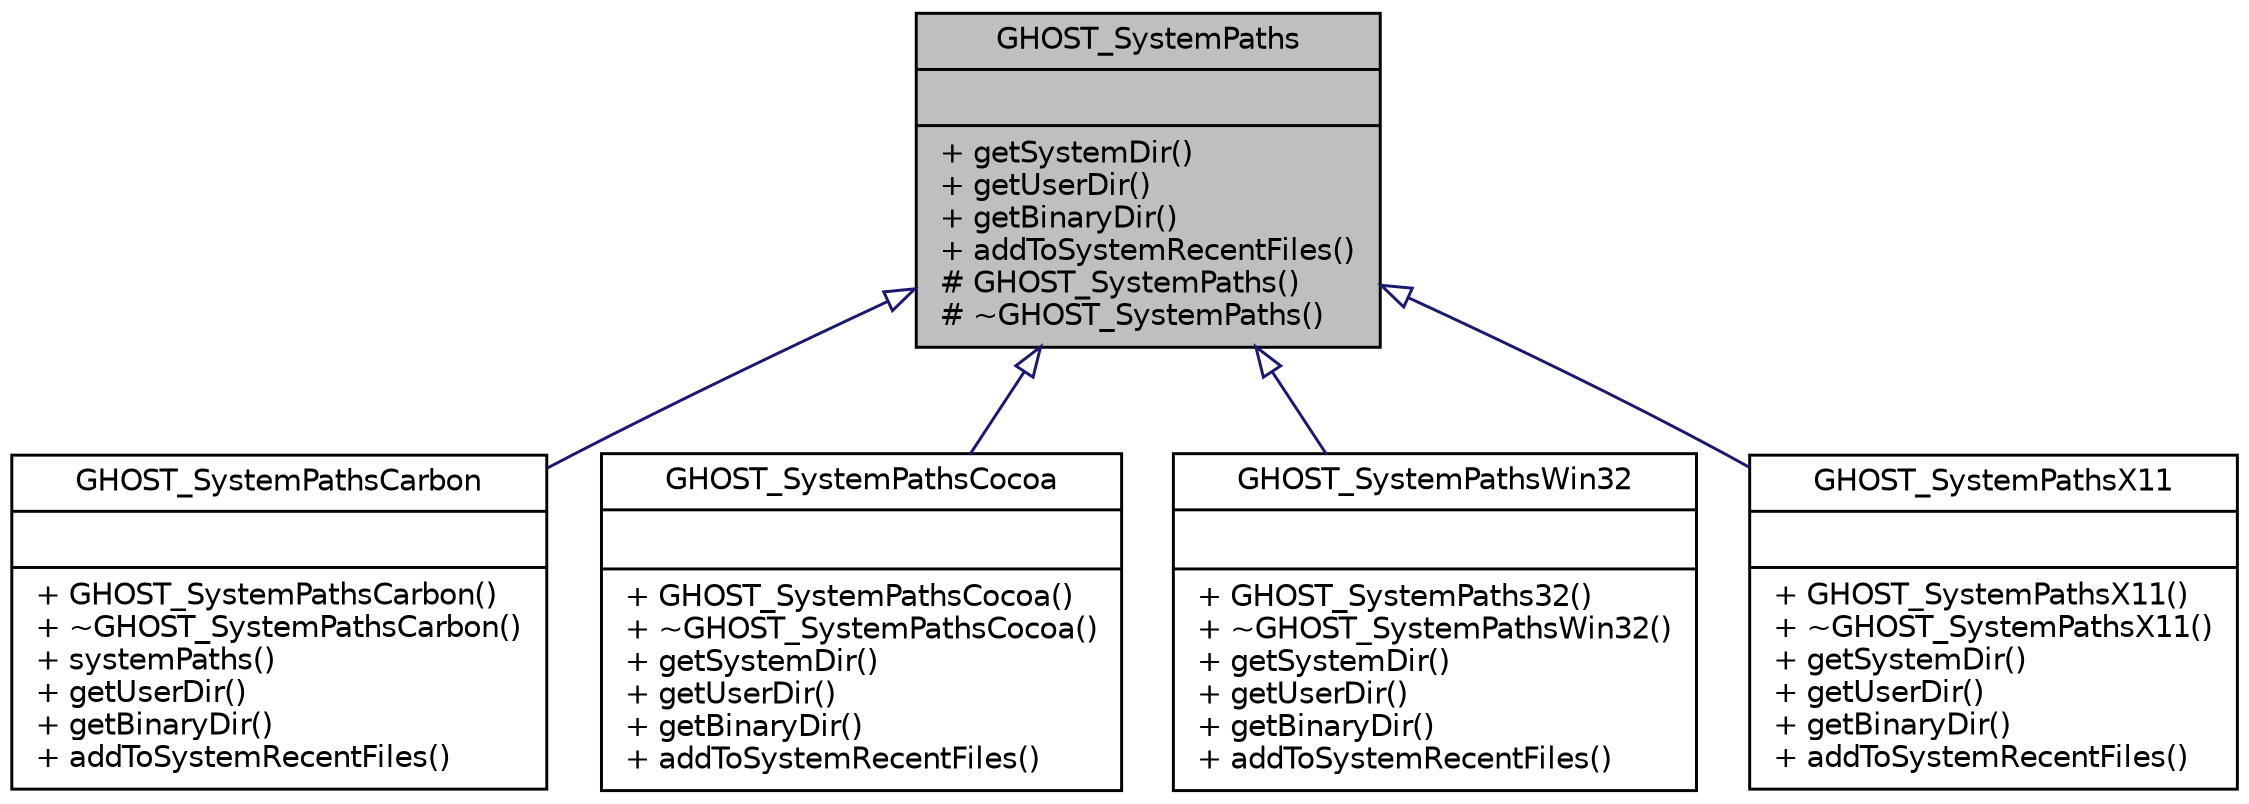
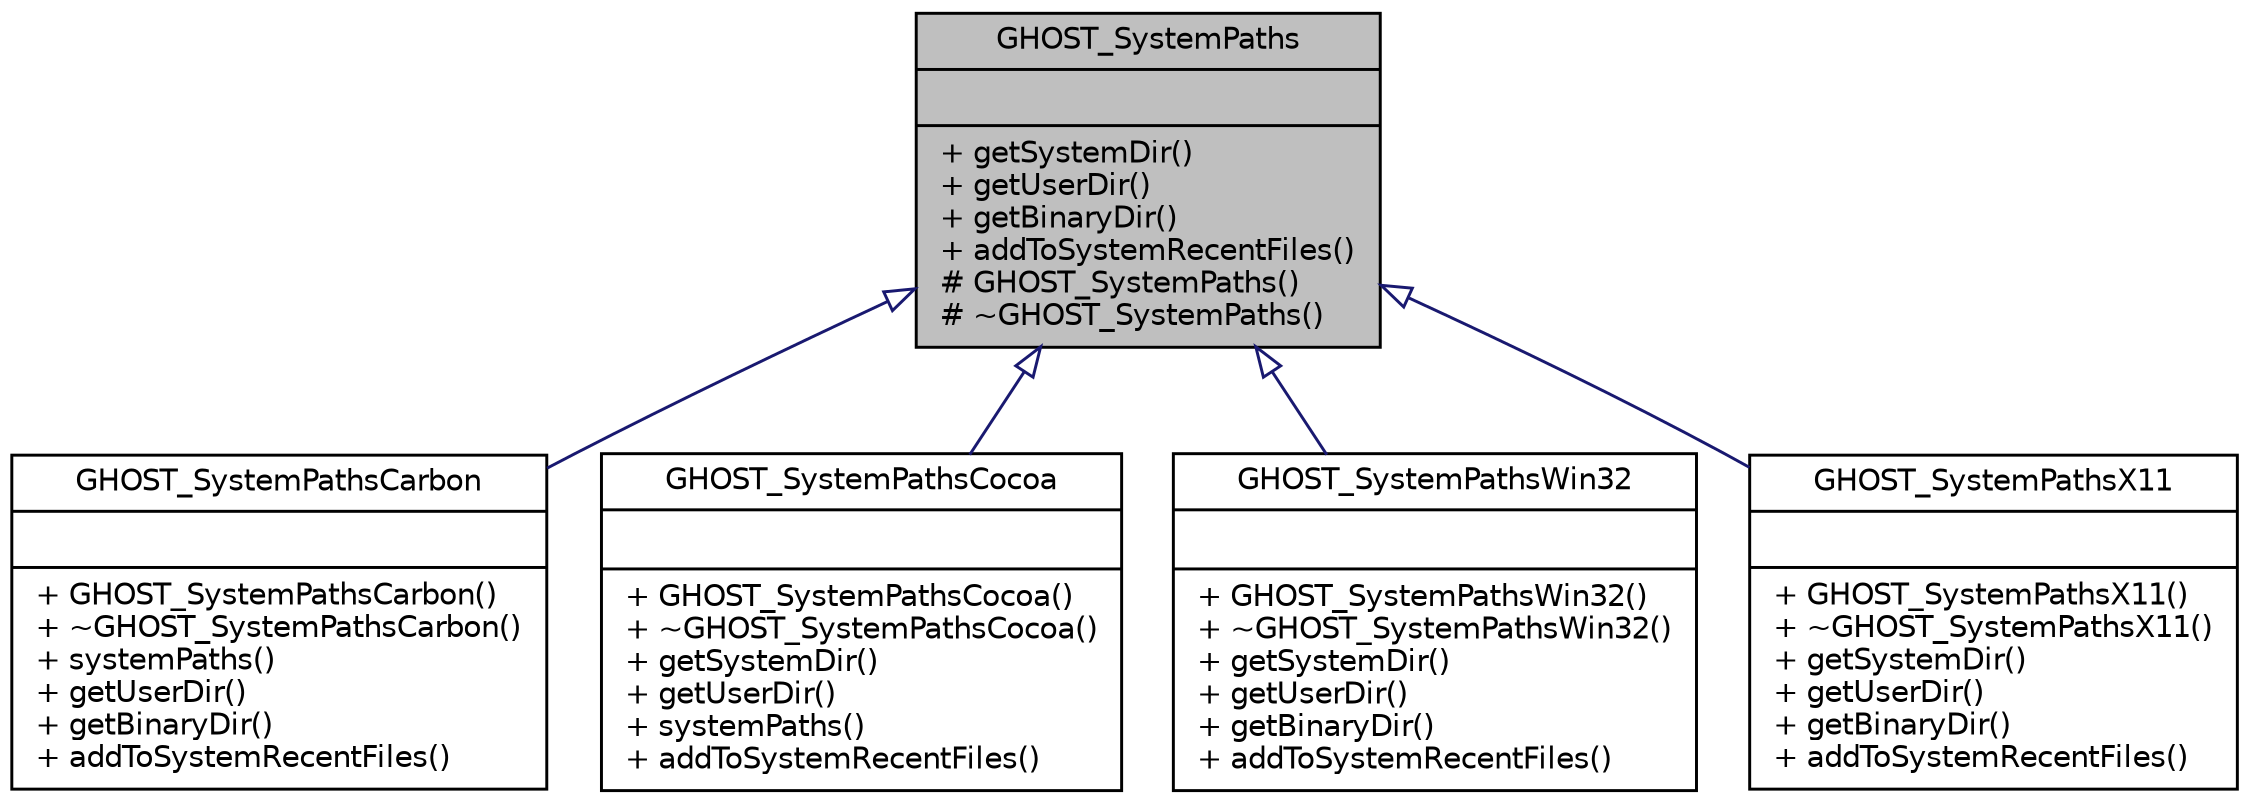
(1395, 597) -> (1423, 597)
(745, 727) -> (746, 727)
